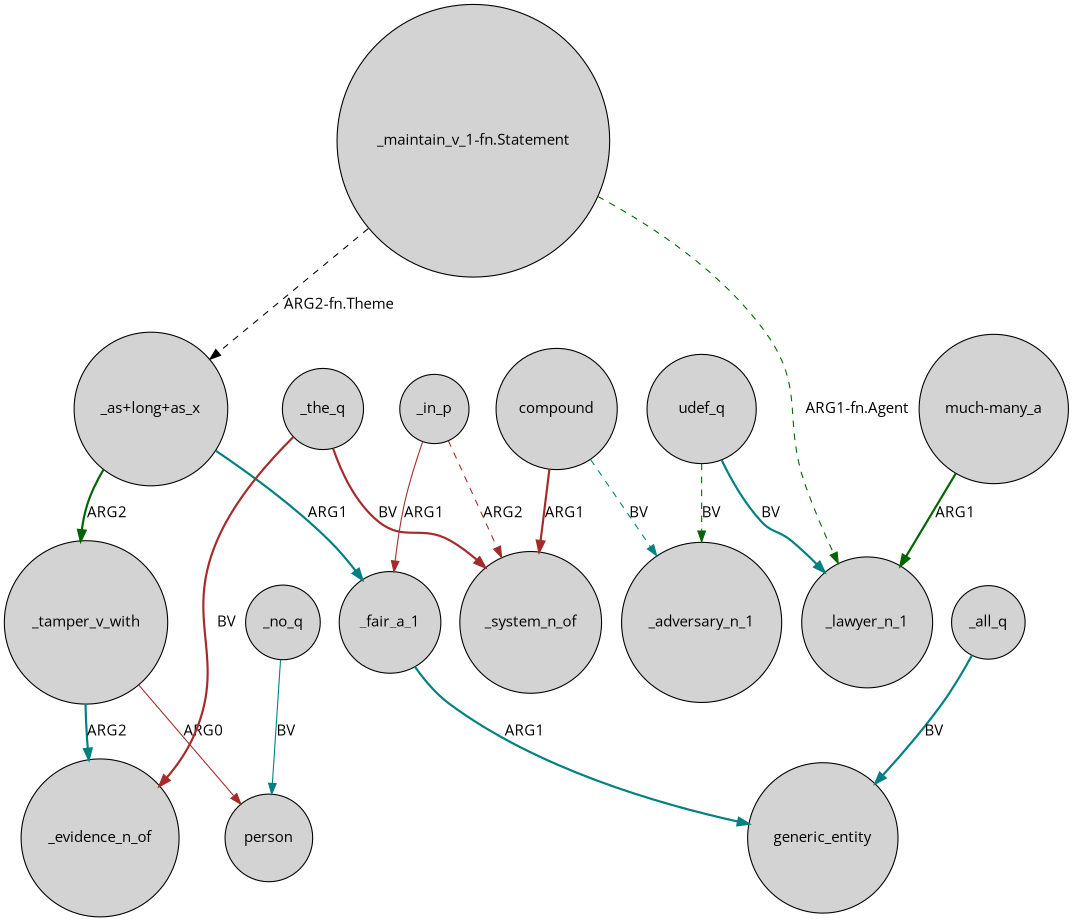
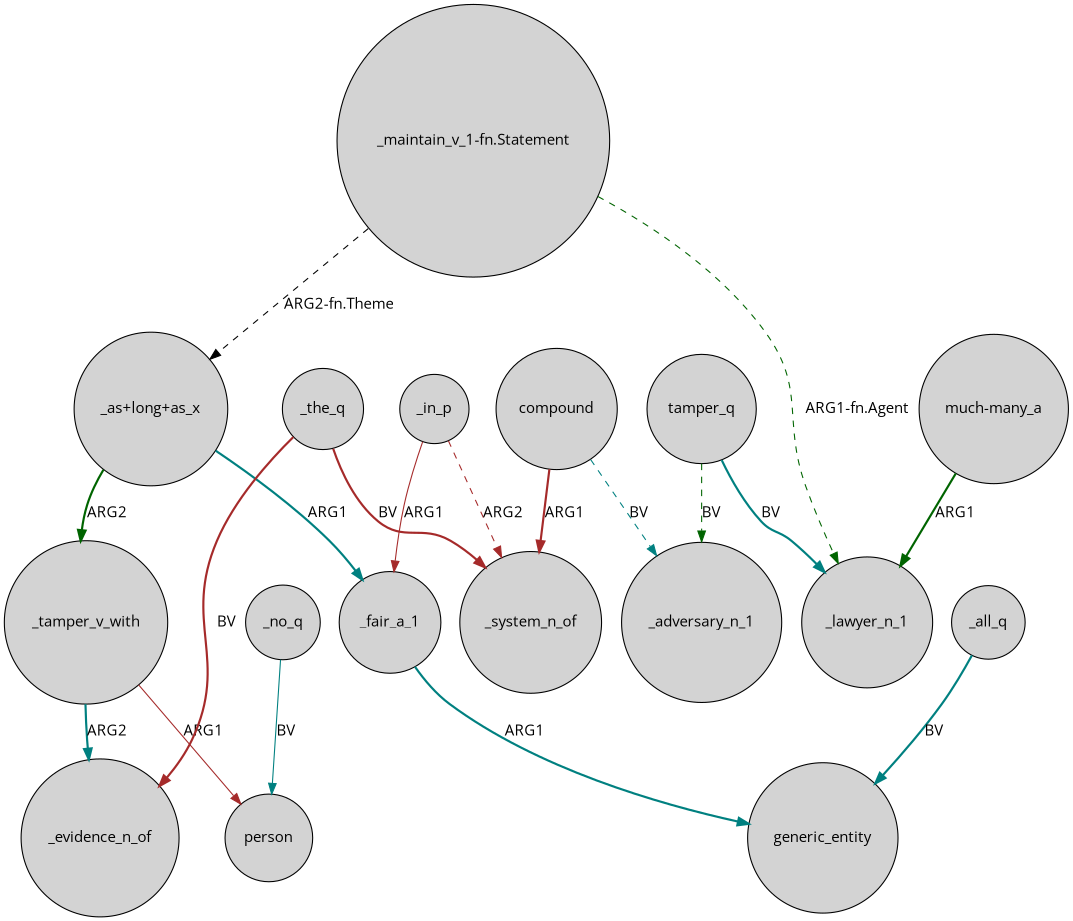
(702, 409) -> (702, 409)
(203, 732) -> (203, 732)
